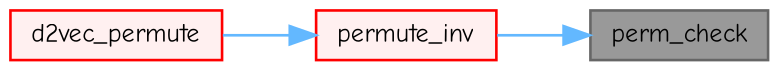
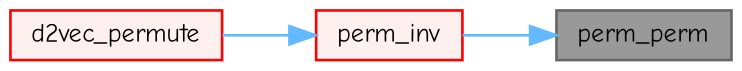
(406, 35) -> (389, 35)
(679, 35) -> (644, 35)
